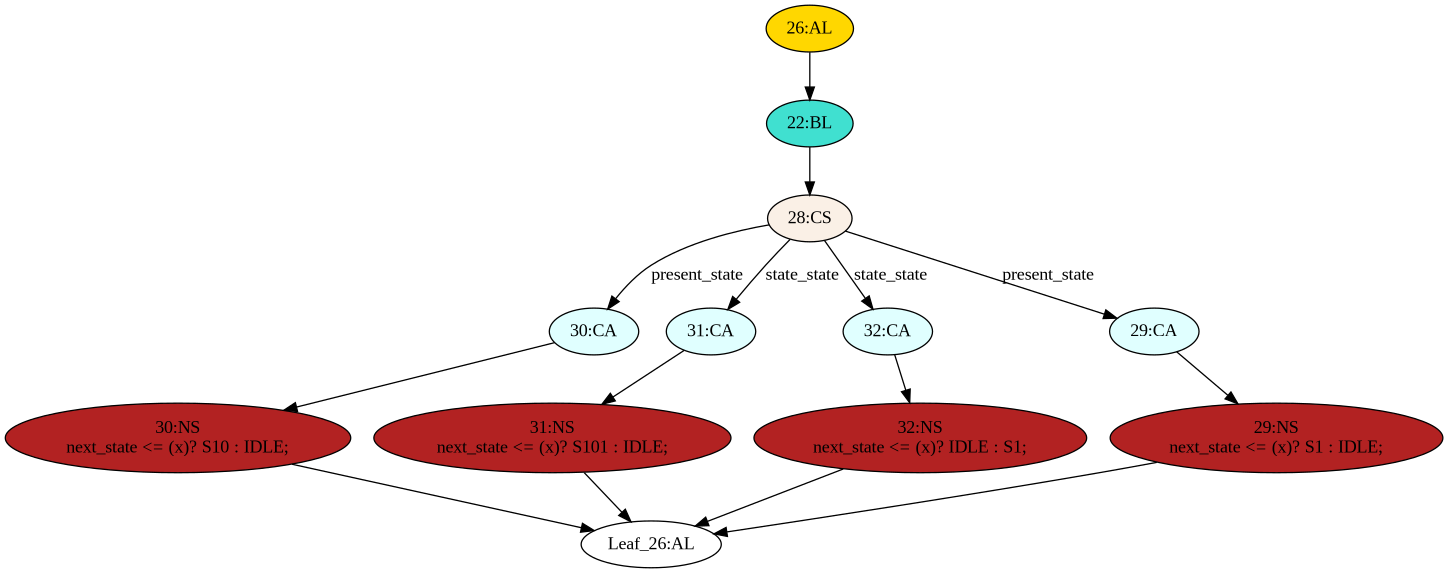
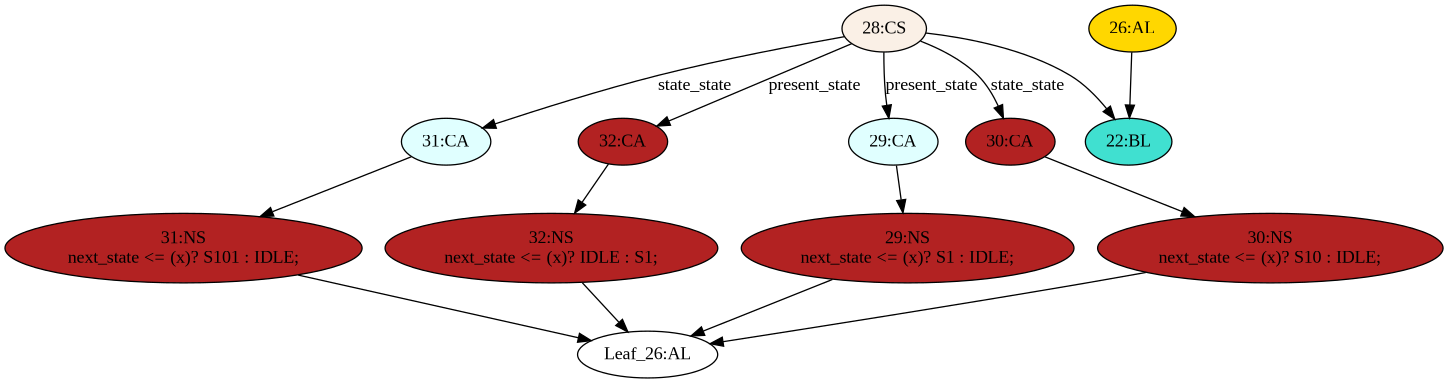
(810, 165) -> (1024, 55)
(697, 275) -> (1028, 85)
(891, 275) -> (815, 85)
(594, 331) -> (1010, 142)
(888, 331) -> (623, 142)
